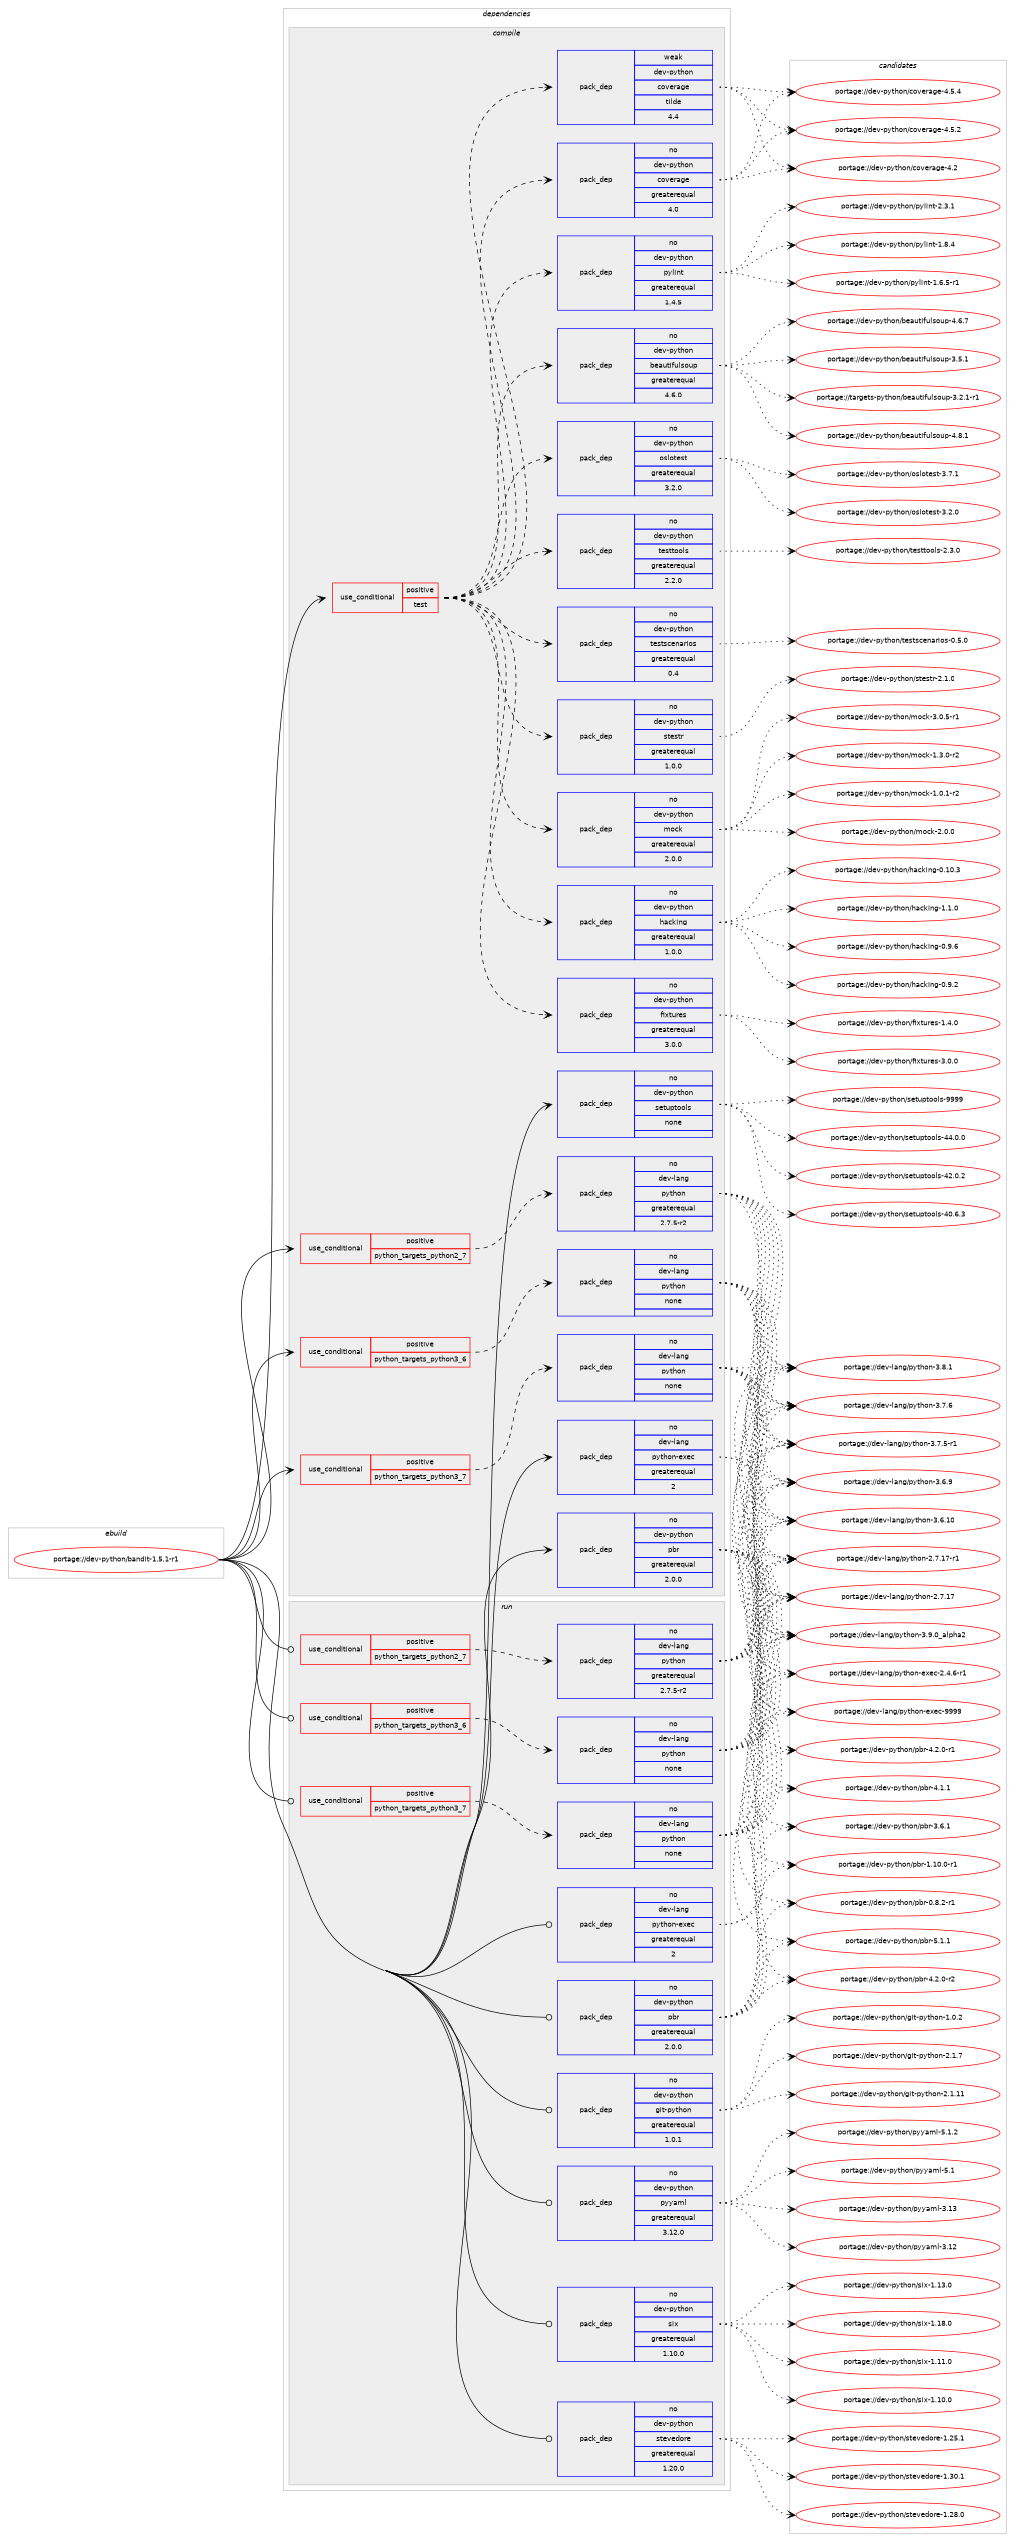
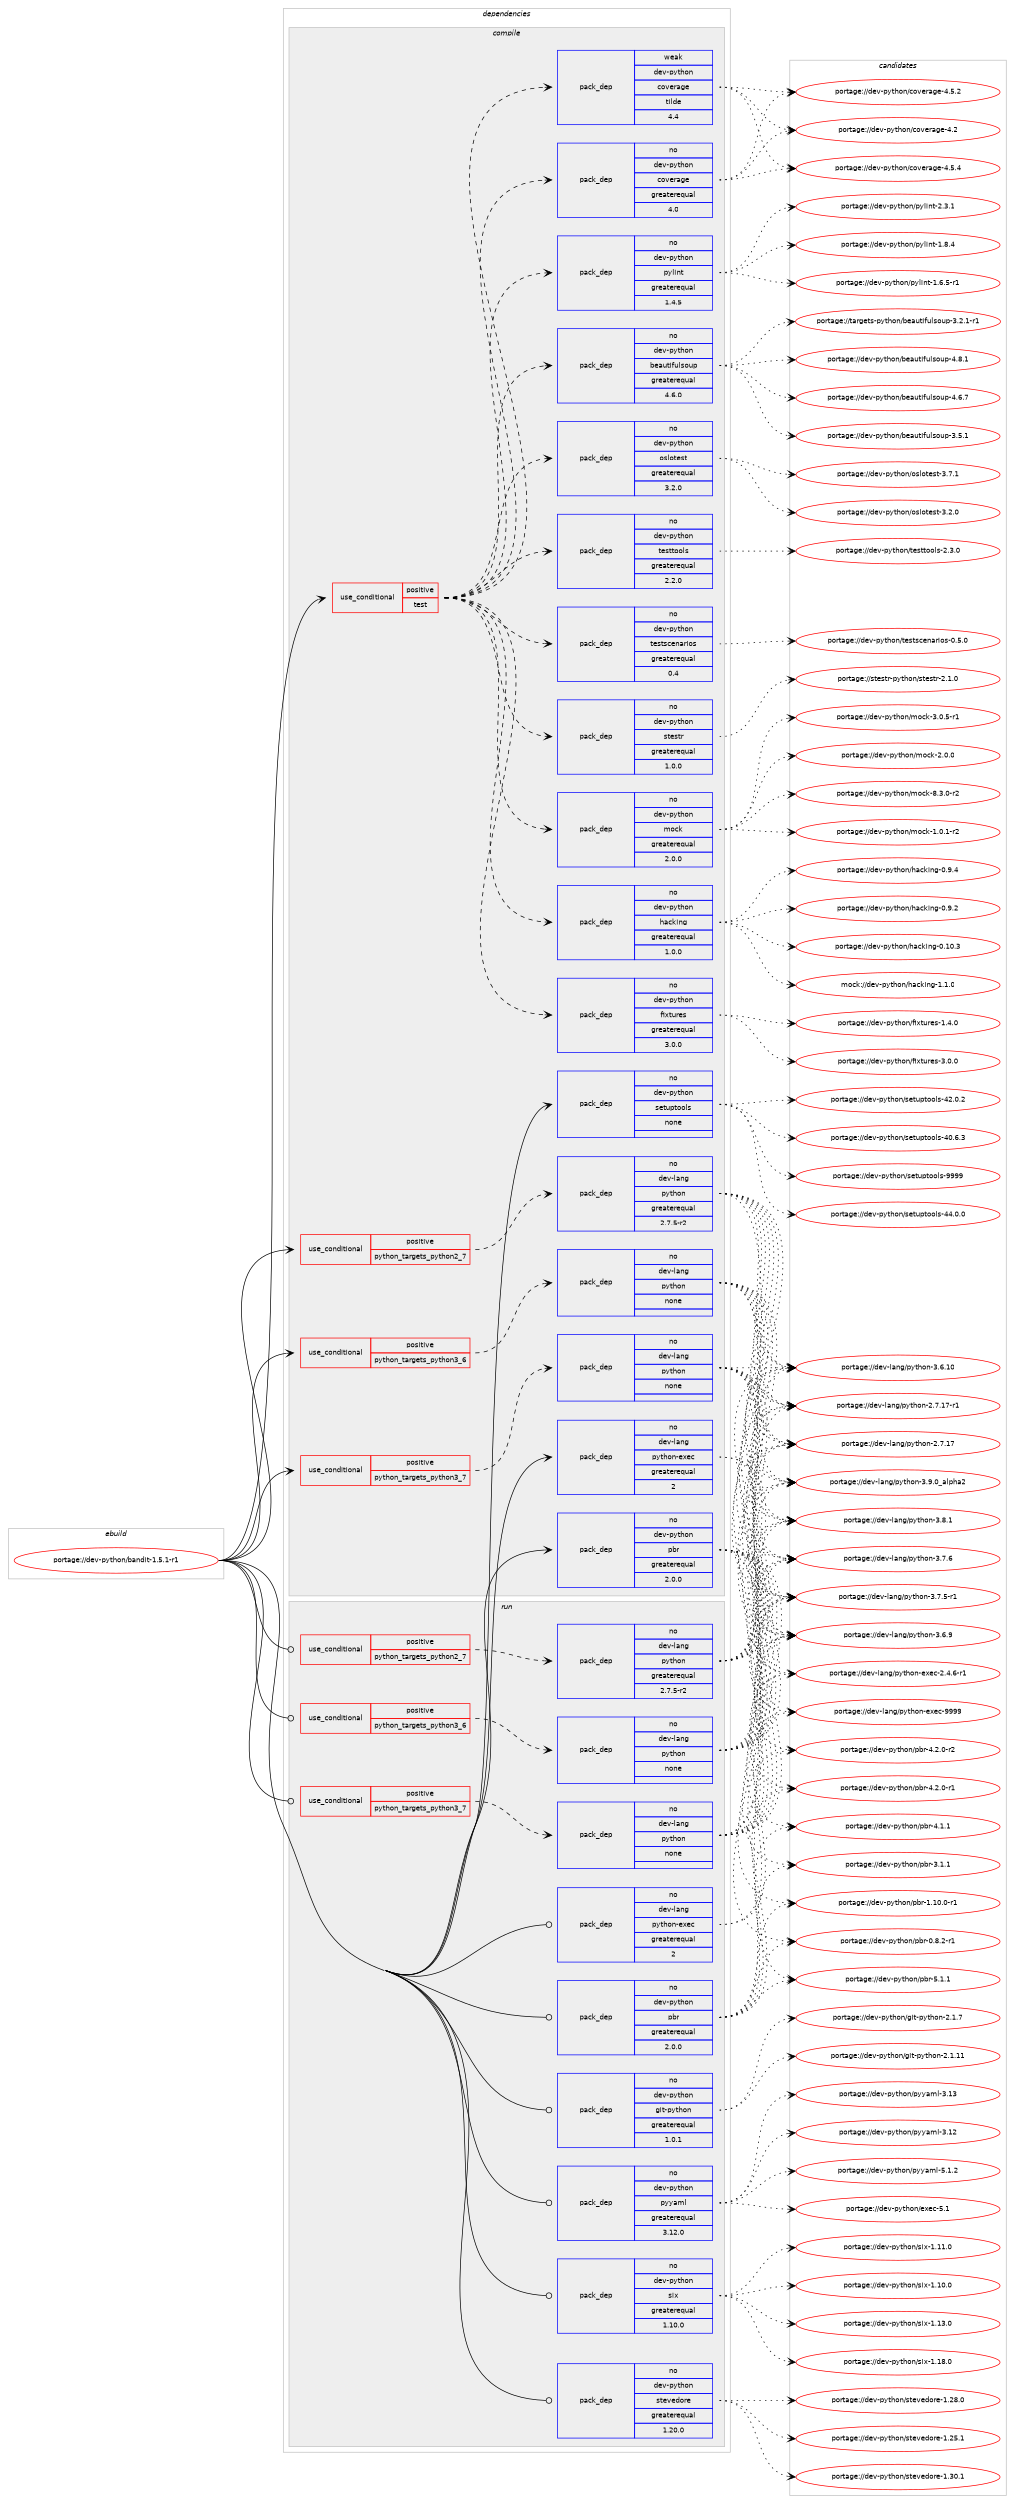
(898, 679) -> (898, 679)
(898, 756) -> (898, 794)
(898, 909) -> (898, 985)
(898, 947) -> (898, 871)
(898, 1827) -> (898, 1865)
(898, 2018) -> none
(898, 2171) -> (898, 2209)
